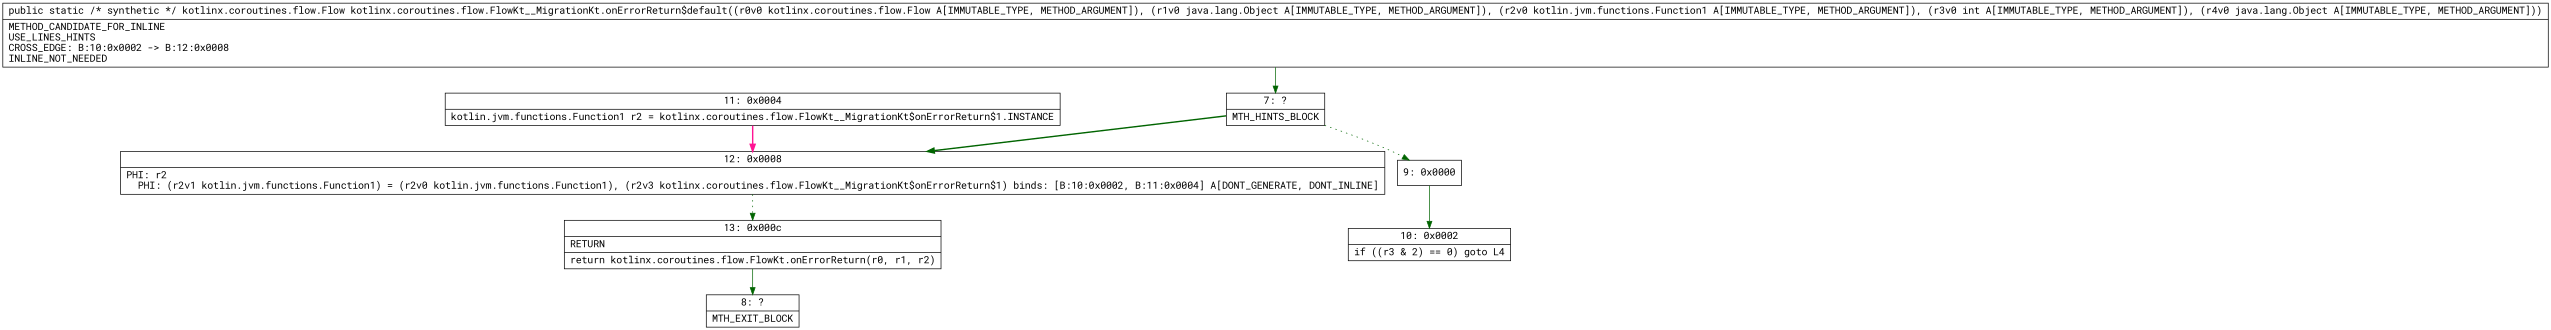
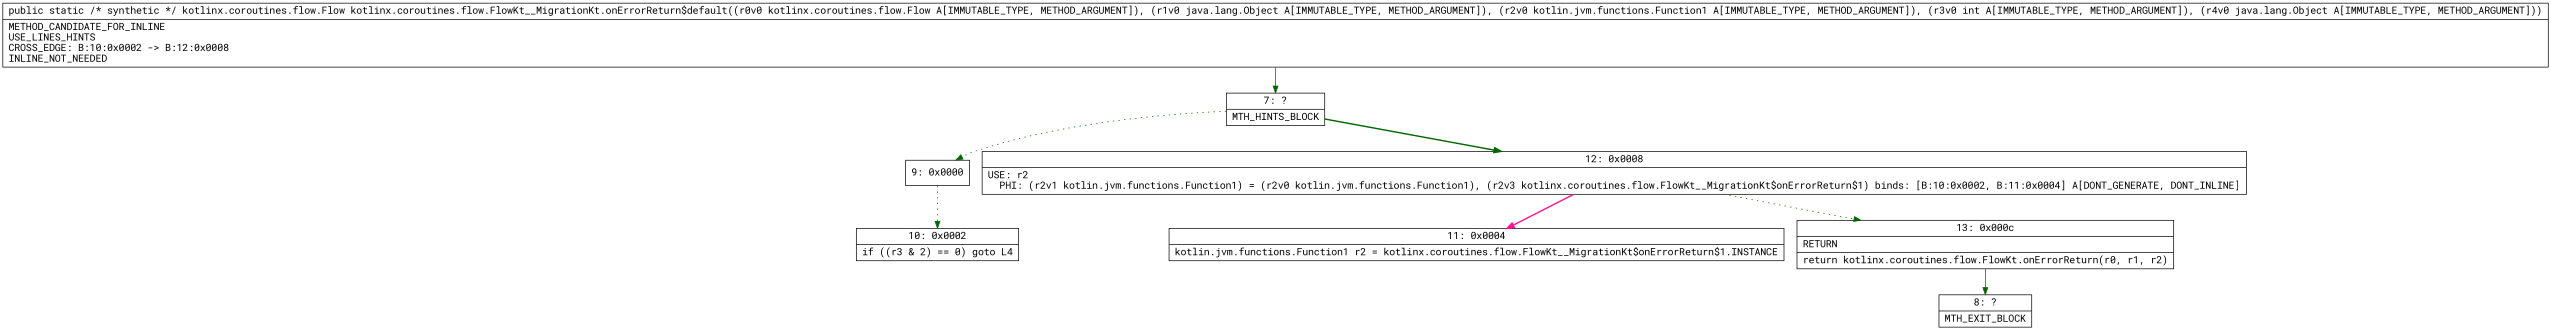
(753, 135) -> (1543, 210)
(150, 175) -> (1011, 175)
(1429, 203) -> (938, 203)
